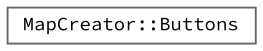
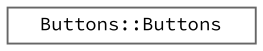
(132, 26) -> (132, 26)
